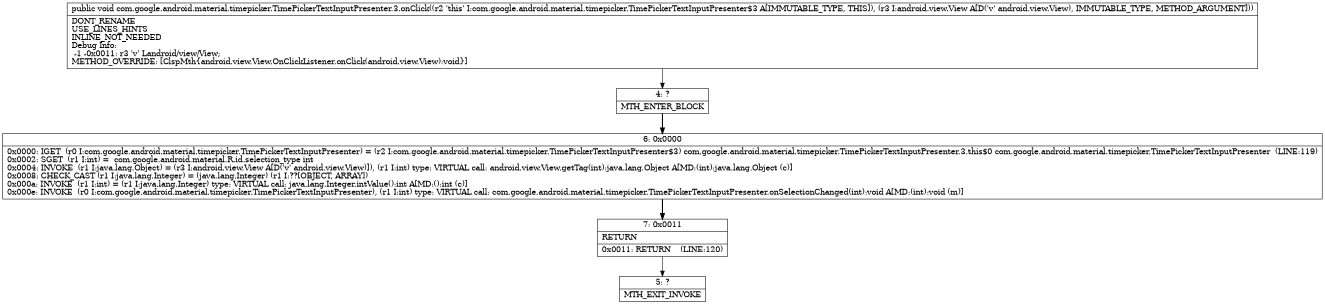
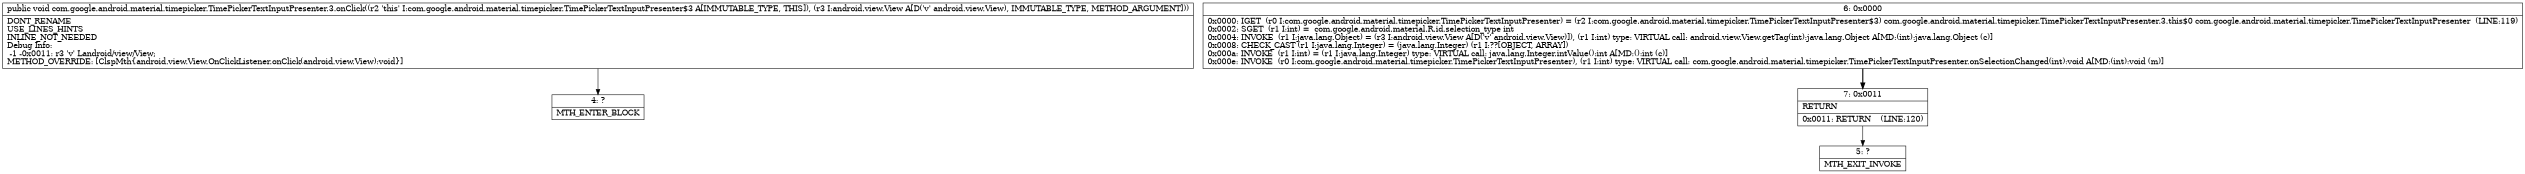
(662, 121) -> none
